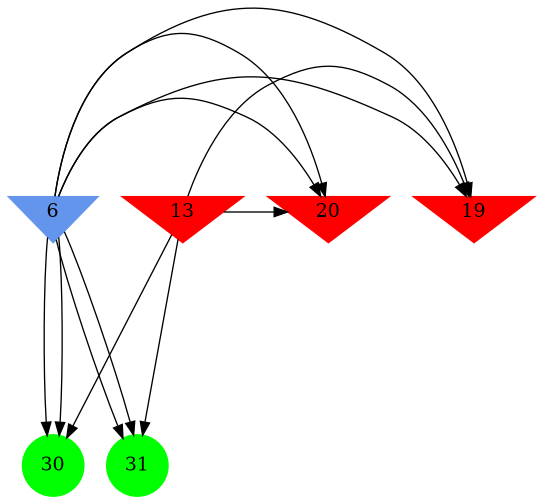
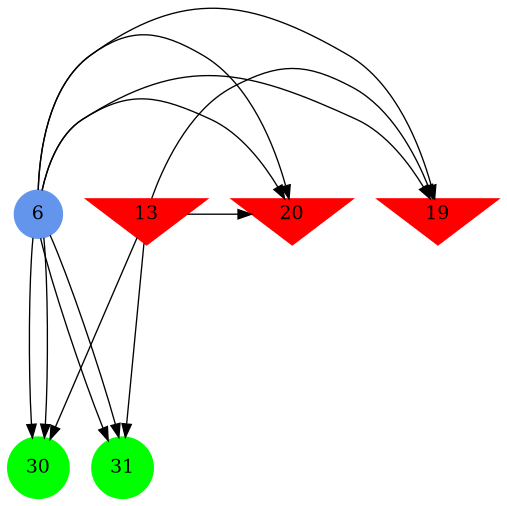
(53, 212) -> (38, 214)
